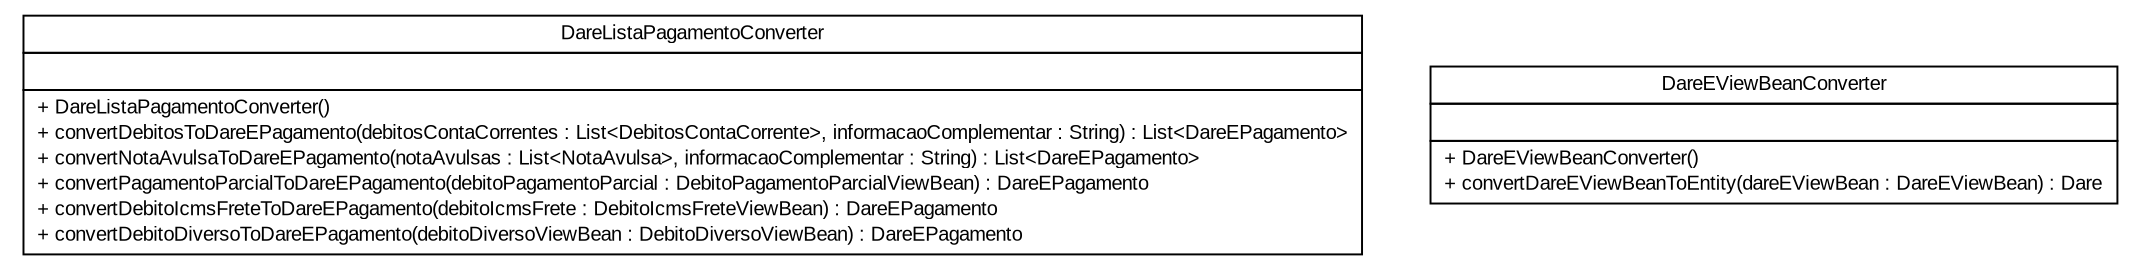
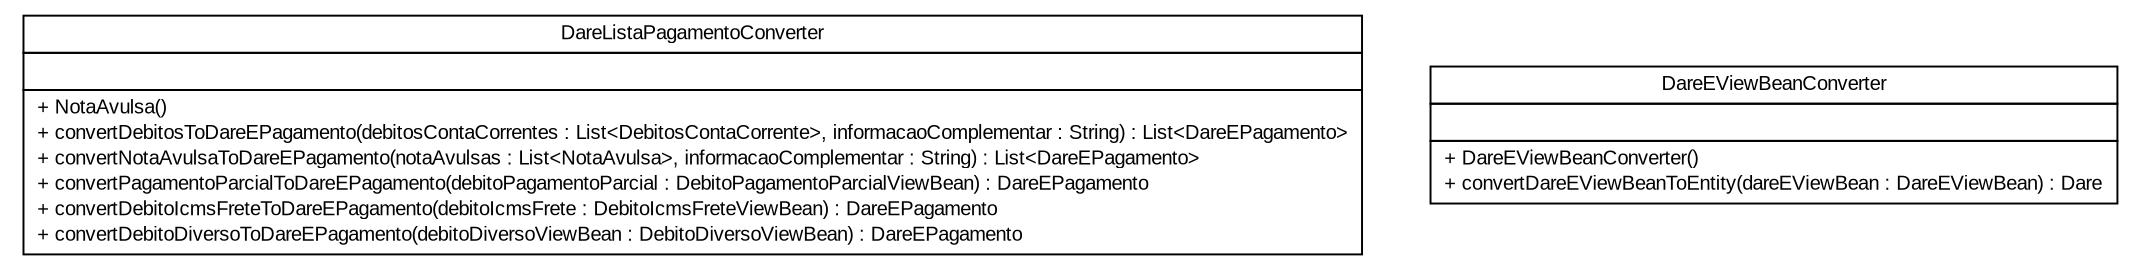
(184, 108) -> (103, 108)
